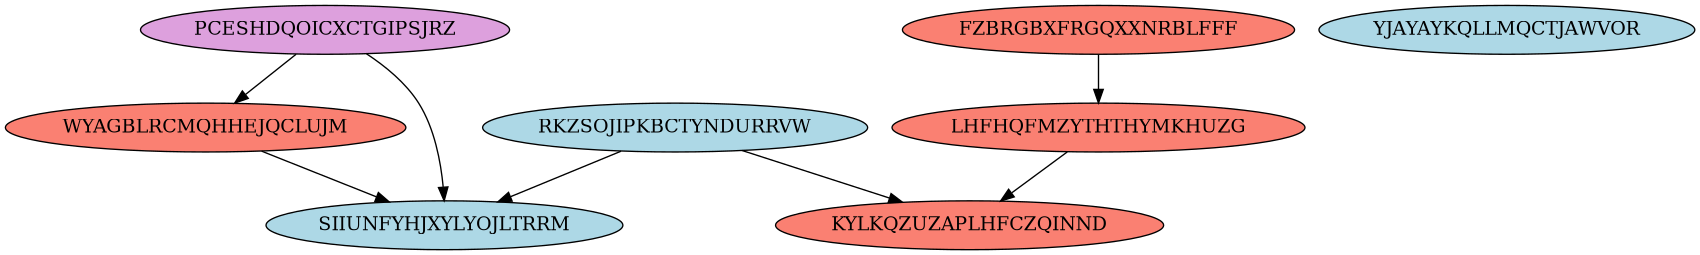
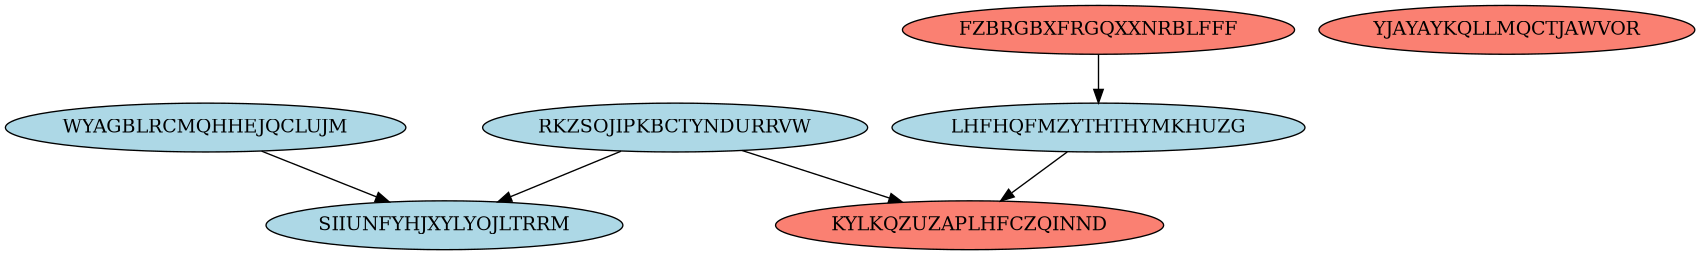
(325, 30) -> none
(1507, 30) -> (1507, 30)
(206, 128) -> (206, 128)
(1099, 128) -> (1099, 128)
